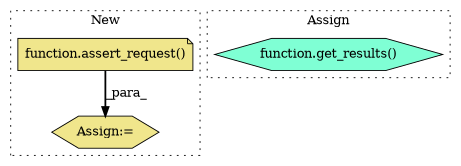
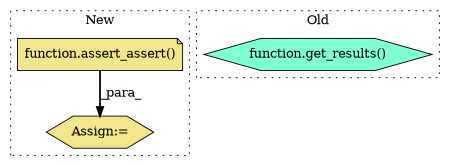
(329, 21) -> (318, 21)
(105, 54) -> (100, 54)
